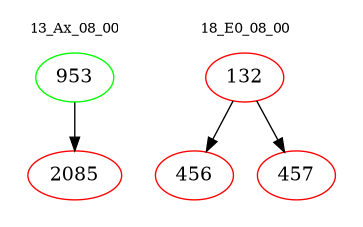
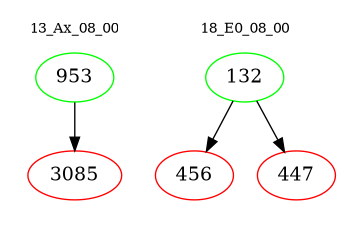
(245, 78) -> (245, 78)
(75, 175) -> (75, 175)
(296, 175) -> (296, 175)
